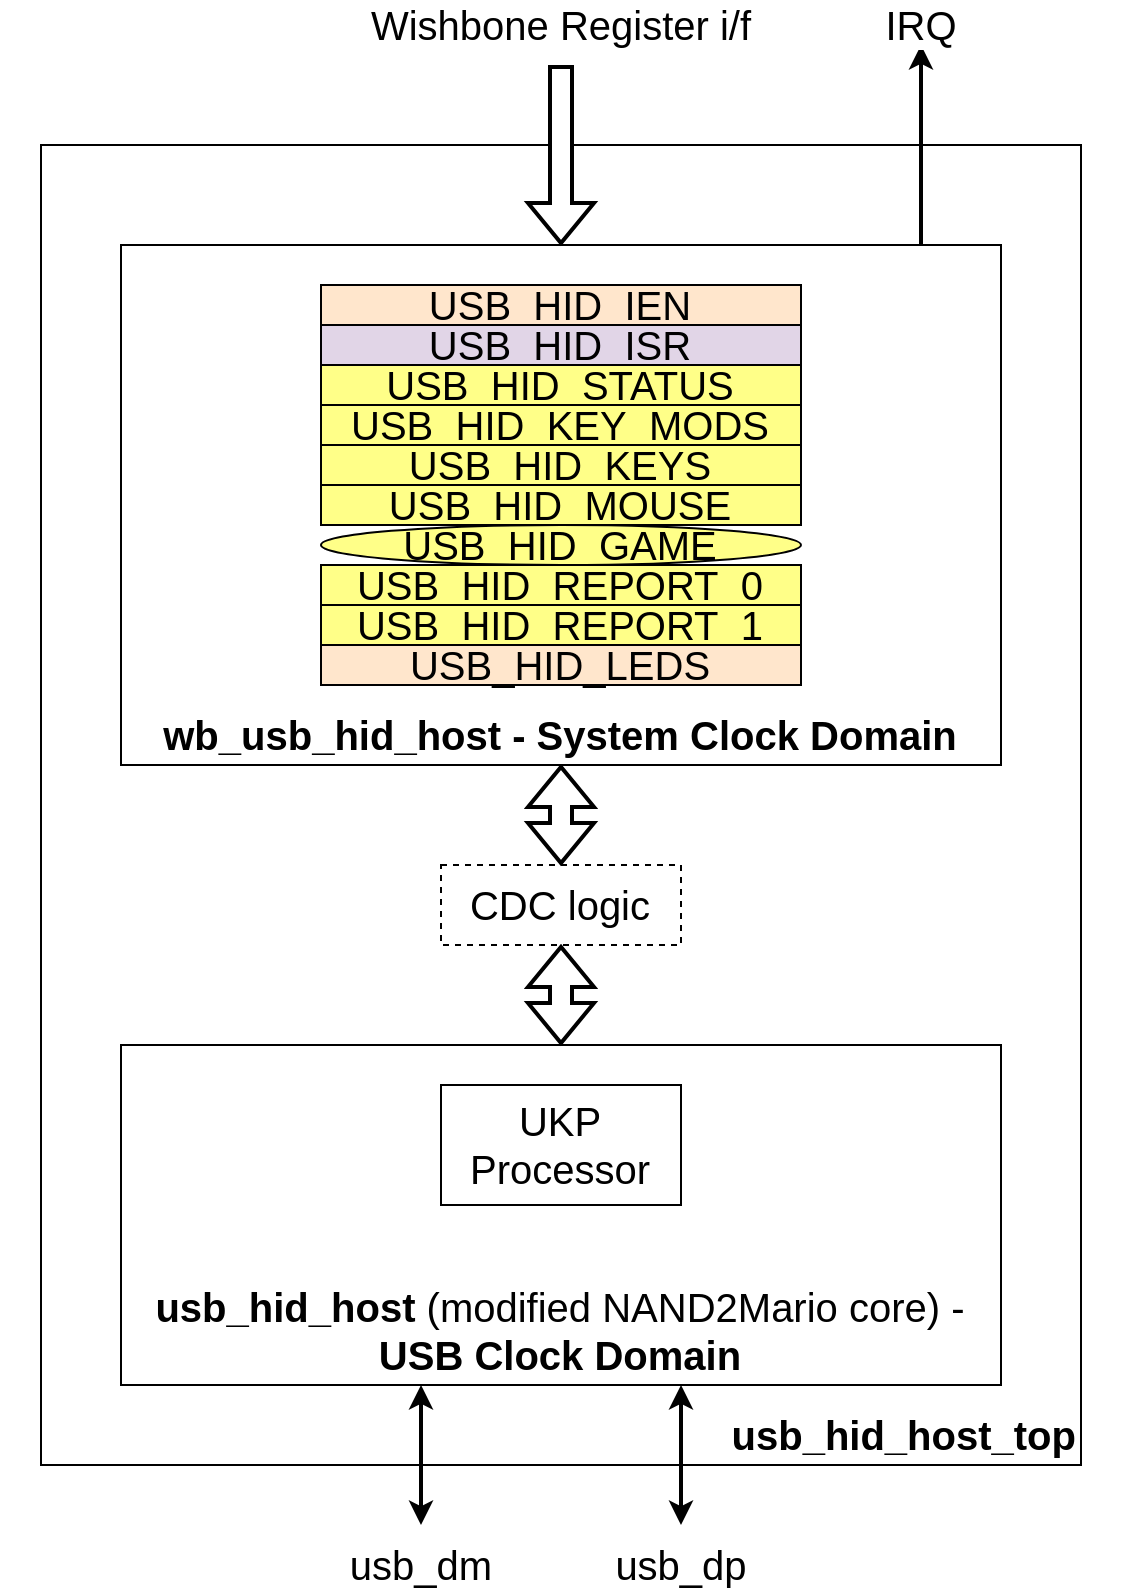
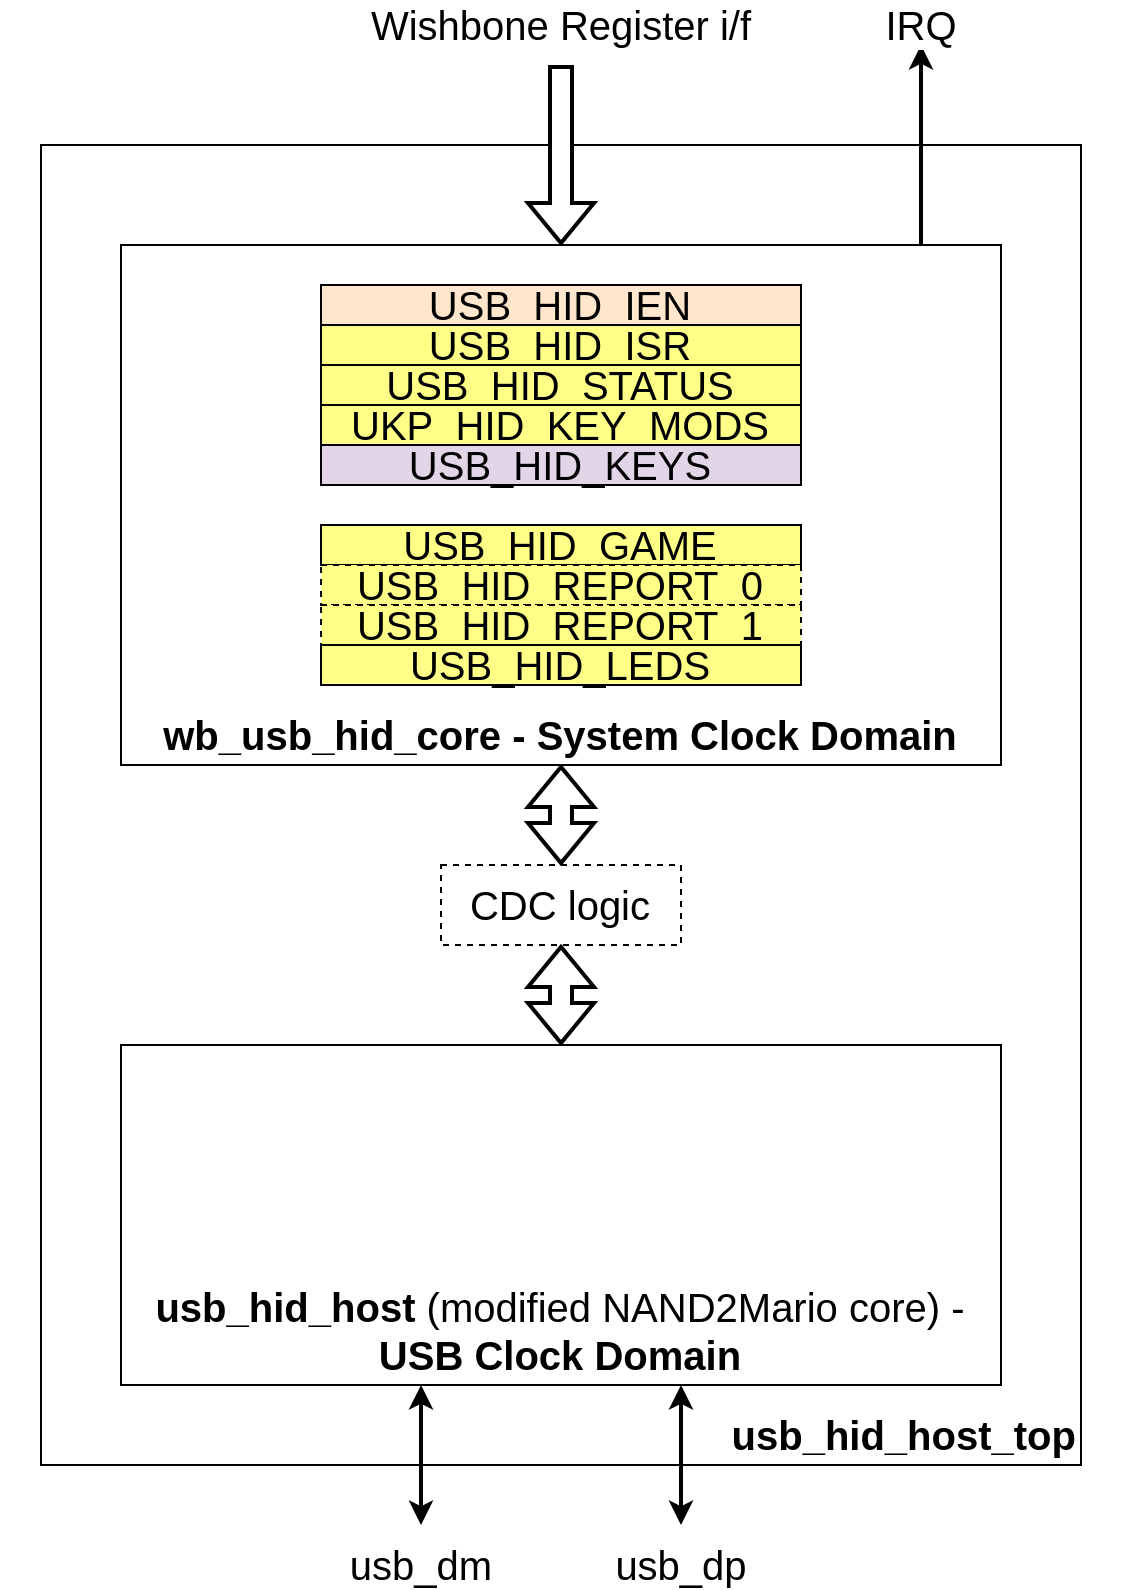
(561, 345) -> (561, 345)
(561, 425) -> (561, 425)
(561, 465) -> (561, 465)
(561, 505) -> none
(561, 545) -> (561, 545)
(561, 585) -> (561, 585)
(561, 625) -> (561, 625)
(561, 665) -> (561, 665)
(561, 735) -> (561, 735)
(561, 1145) -> none
